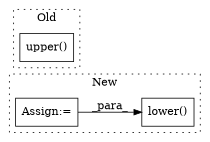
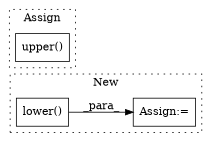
(47, 18) -> (42, 18)
(106, 112) -> (97, 112)
